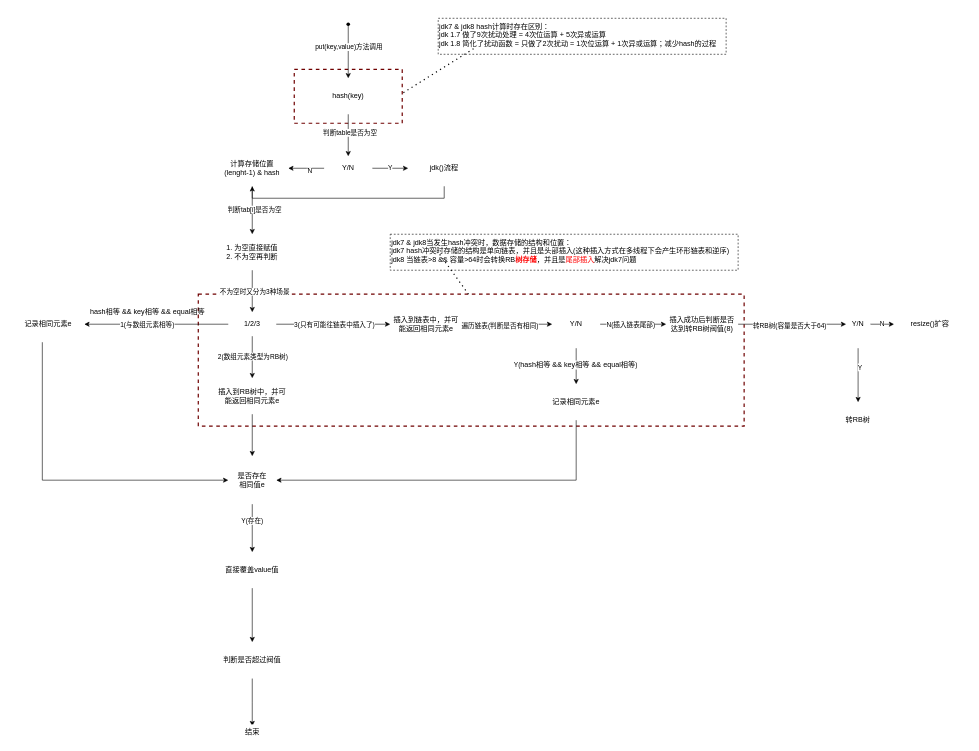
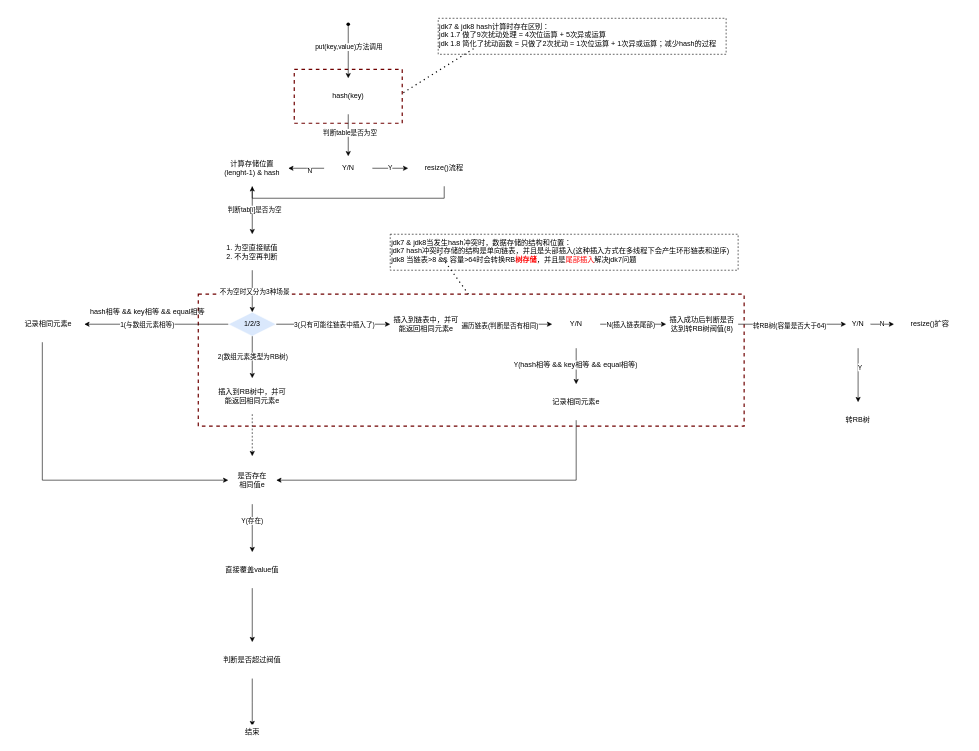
(444, 168) -> (444, 168)
(252, 324) -> (252, 324)
(252, 432) -> (252, 432)
